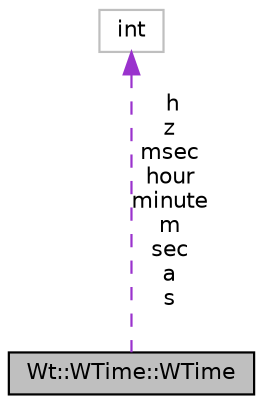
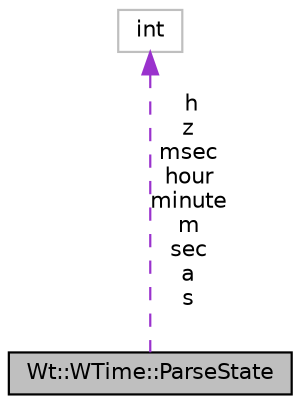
(131, 373) -> (150, 373)
